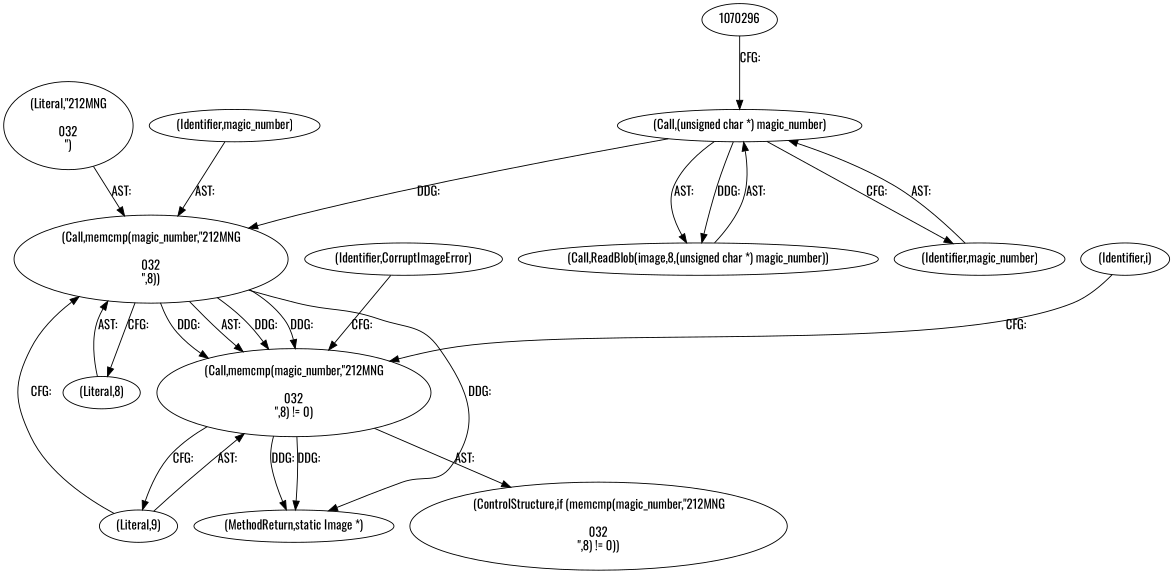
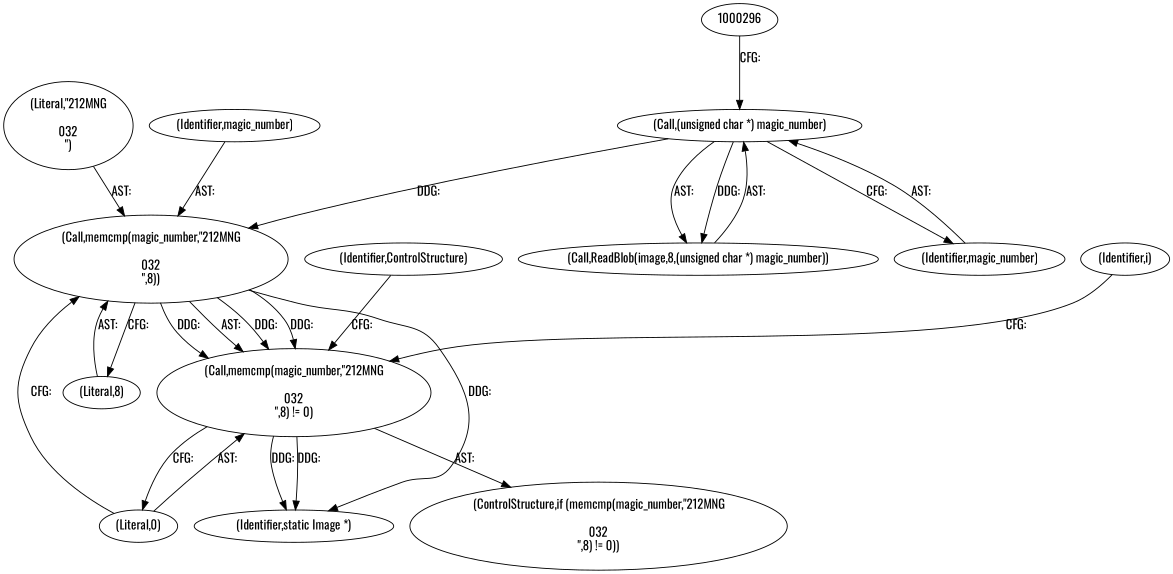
(740, 20) -> (740, 20)
(404, 259) -> (404, 259)
(138, 526) -> (138, 526)
(294, 526) -> (294, 526)
